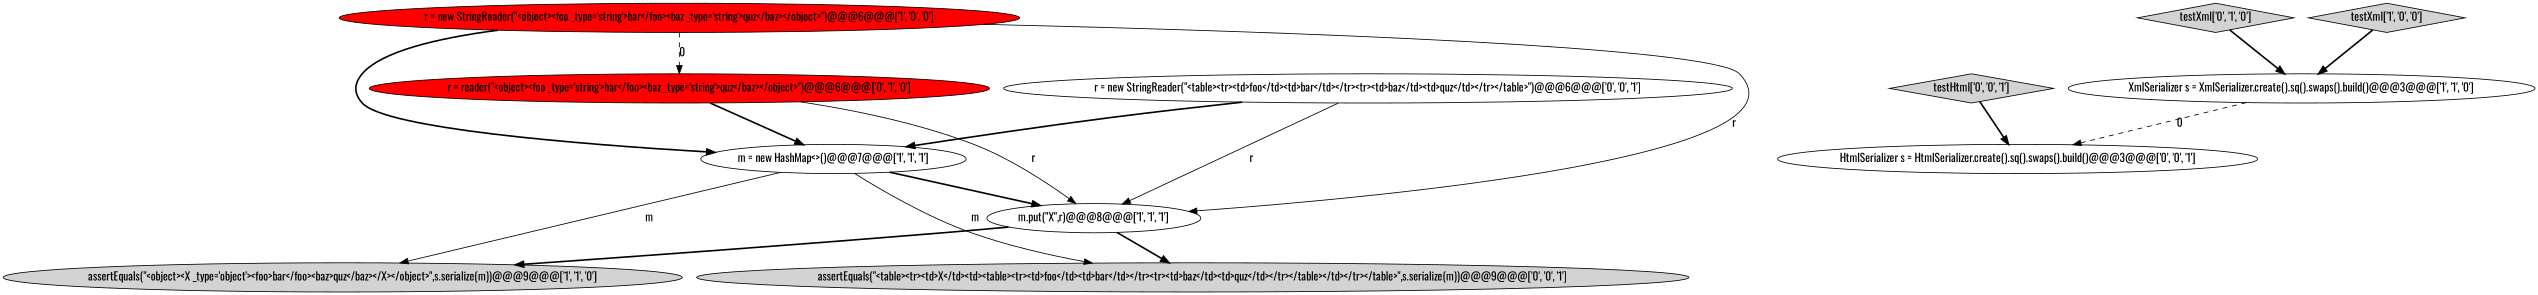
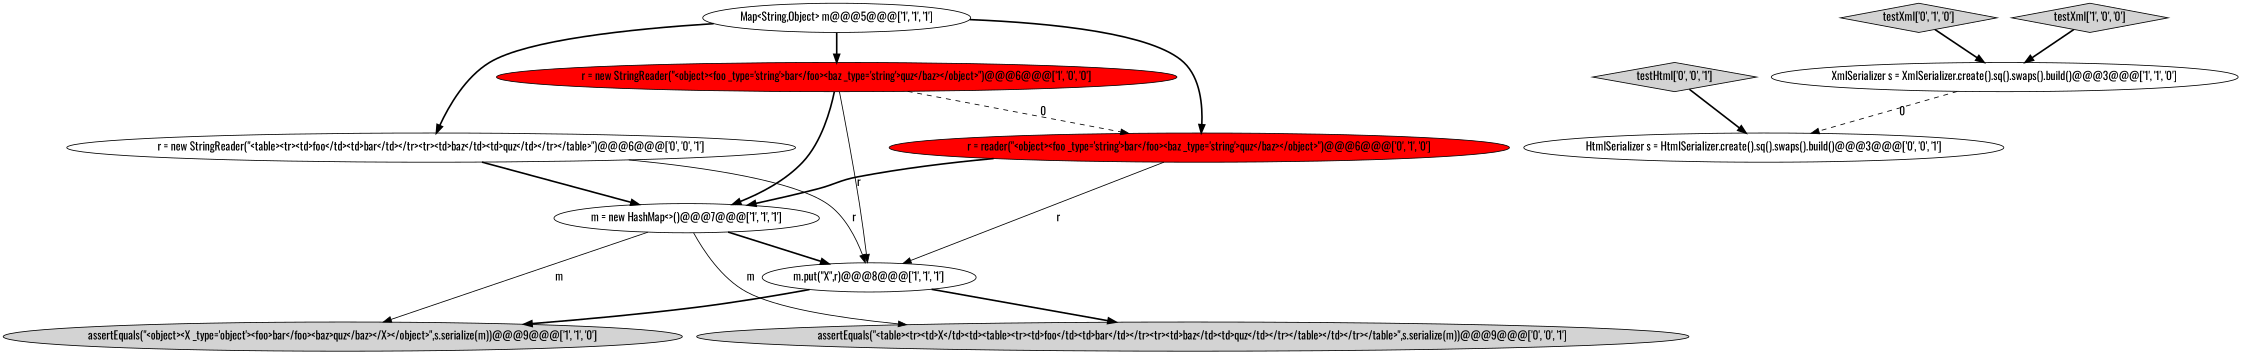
none -> (837, 18)
